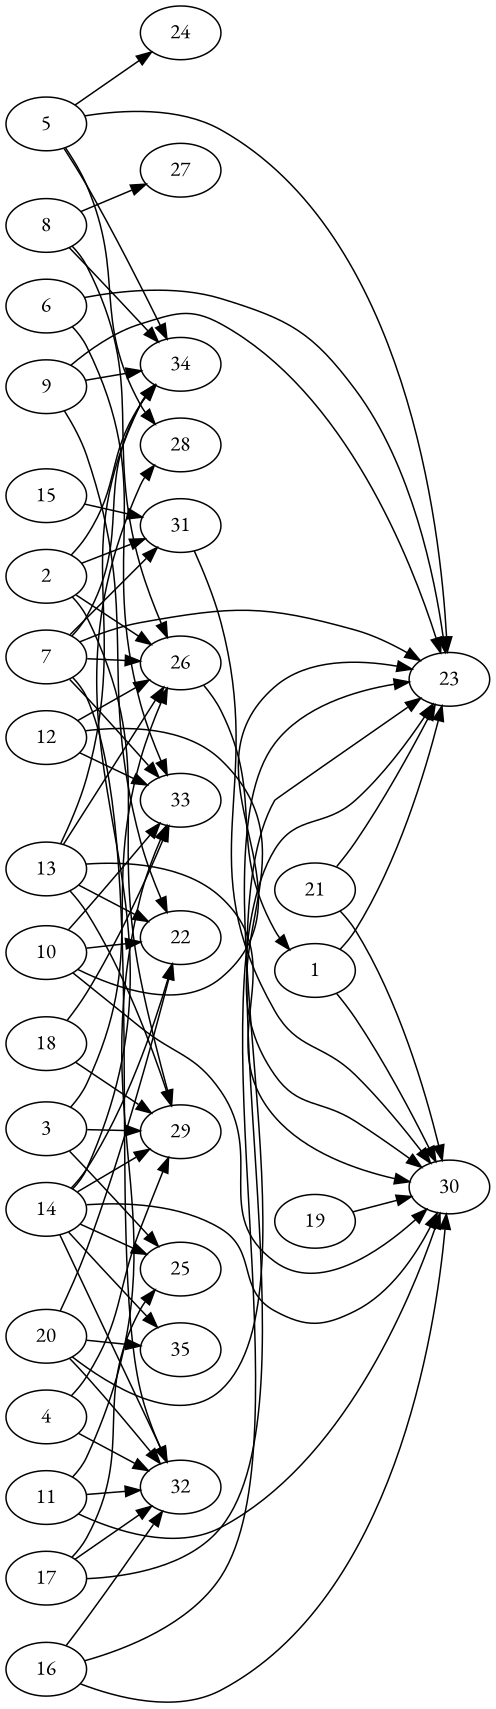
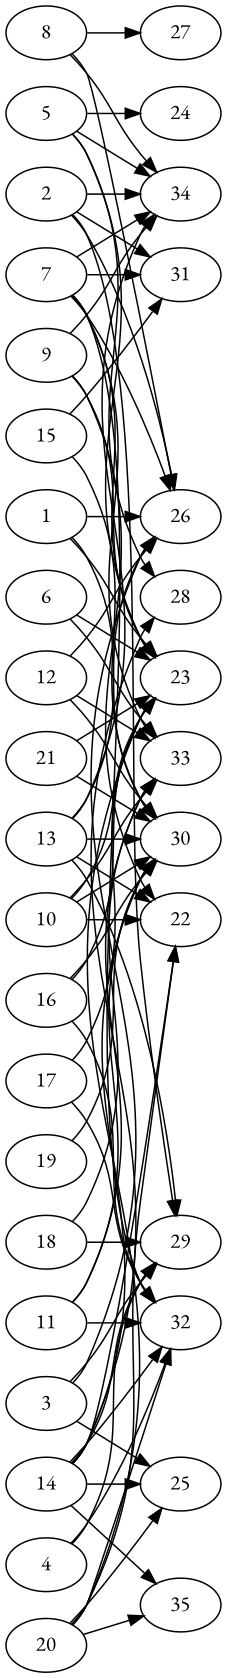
(246, 810) -> (106, 517)
(234, 884) -> (114, 630)
(113, 1431) -> (113, 1573)
